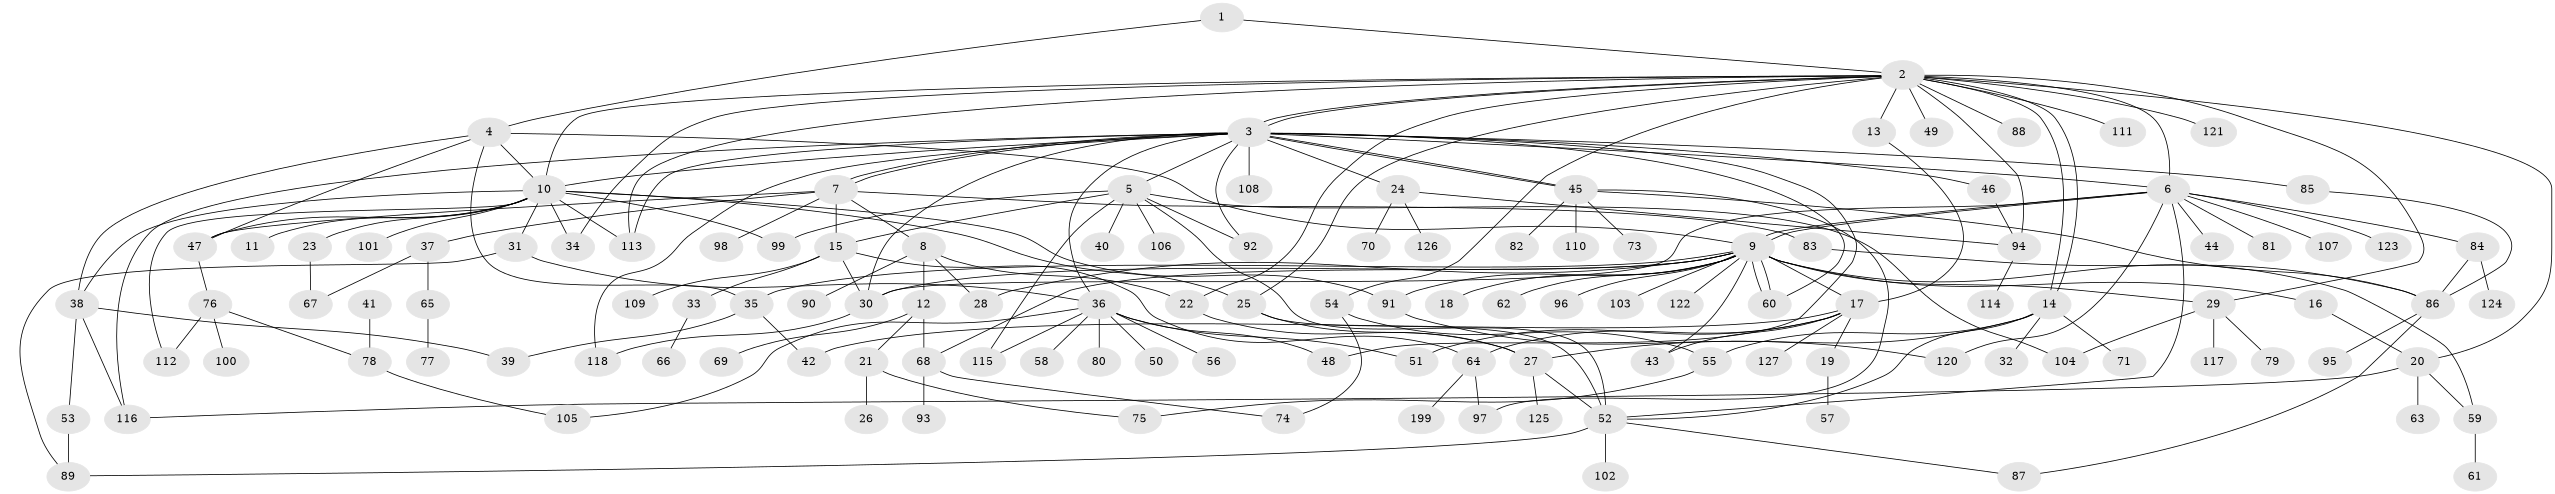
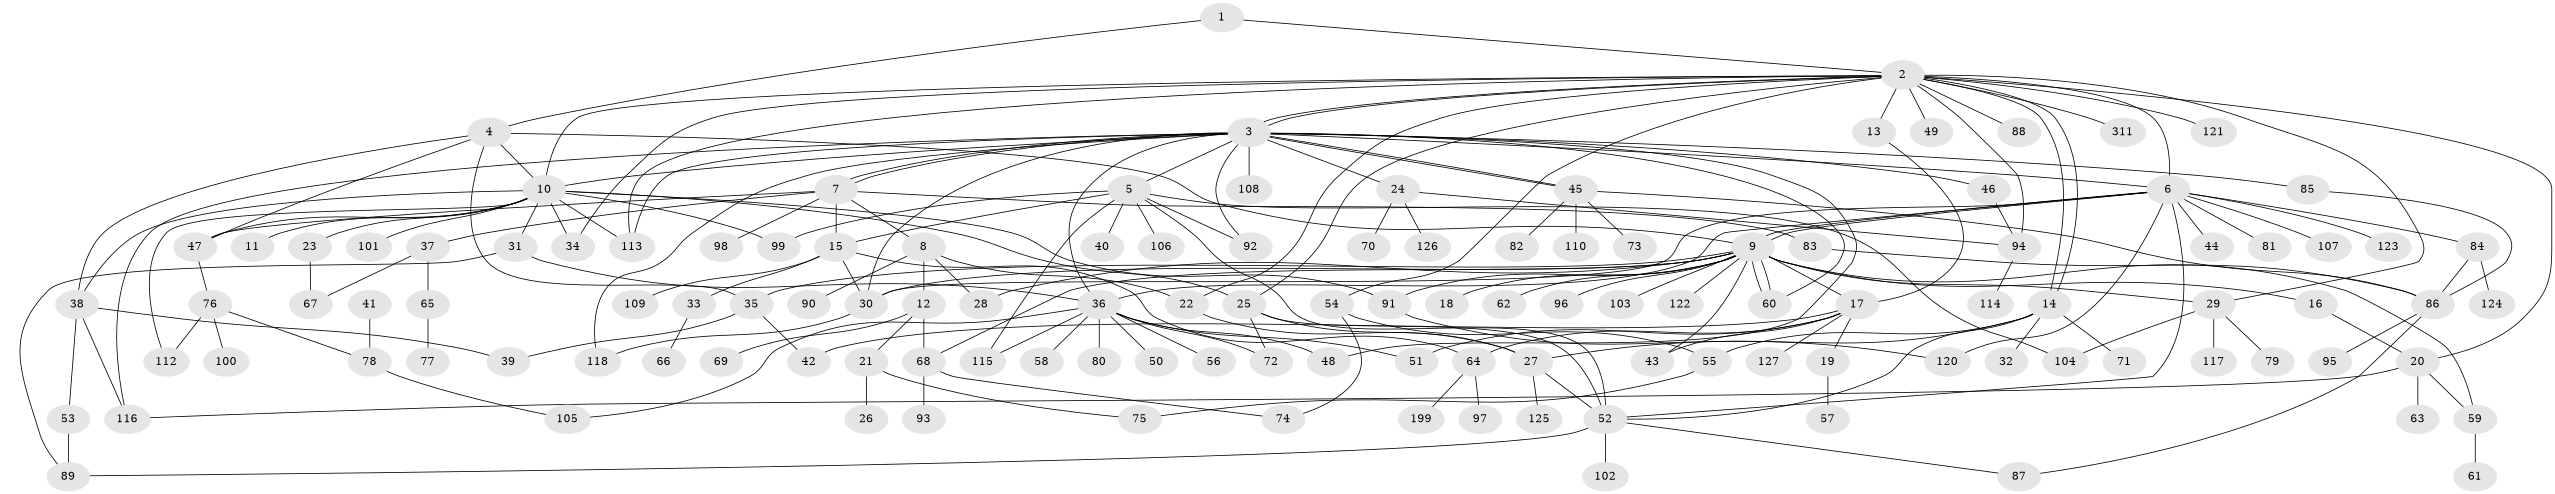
(2123, 132) -> (2123, 132)
none -> (1709, 244)
(1876, 355) -> none
none -> (1271, 362)
